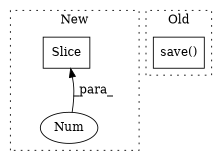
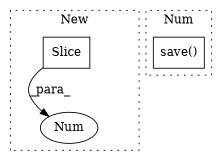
(179, 20) -> (179, 20)
(74, 95) -> (29, 89)
